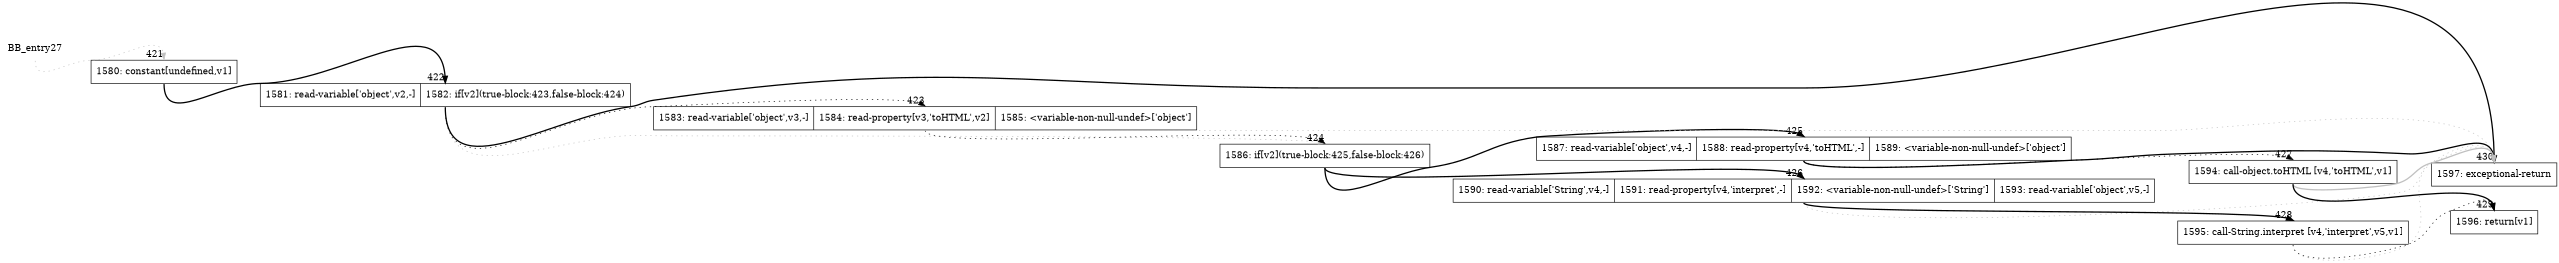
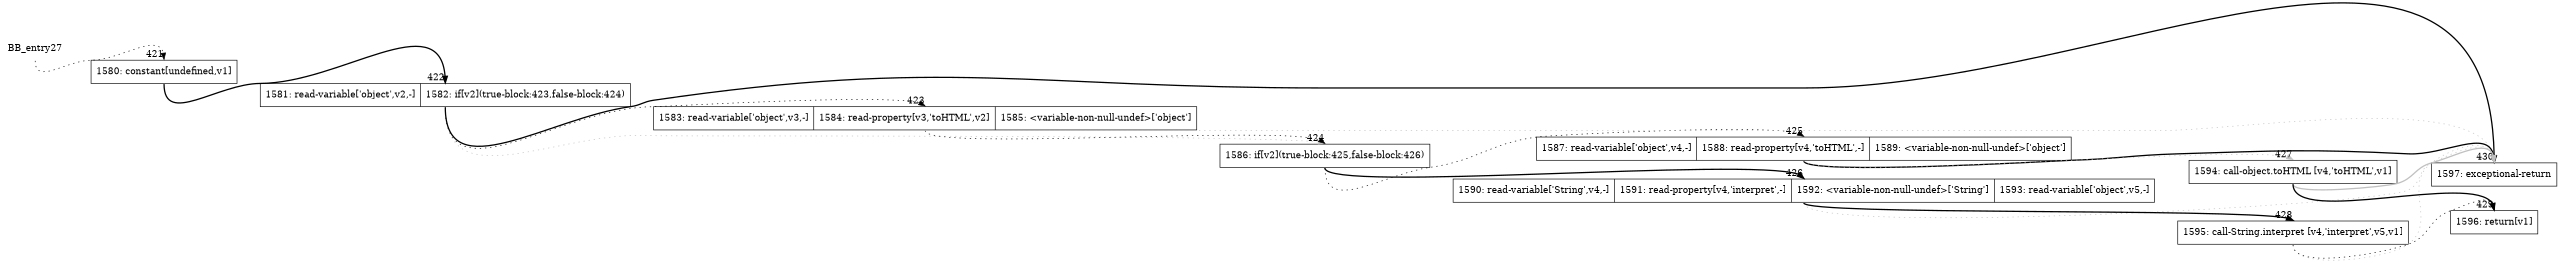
(98, 59) -> (98, 59)
(1551, 136) -> (1551, 136)
(2045, 161) -> (2045, 161)
